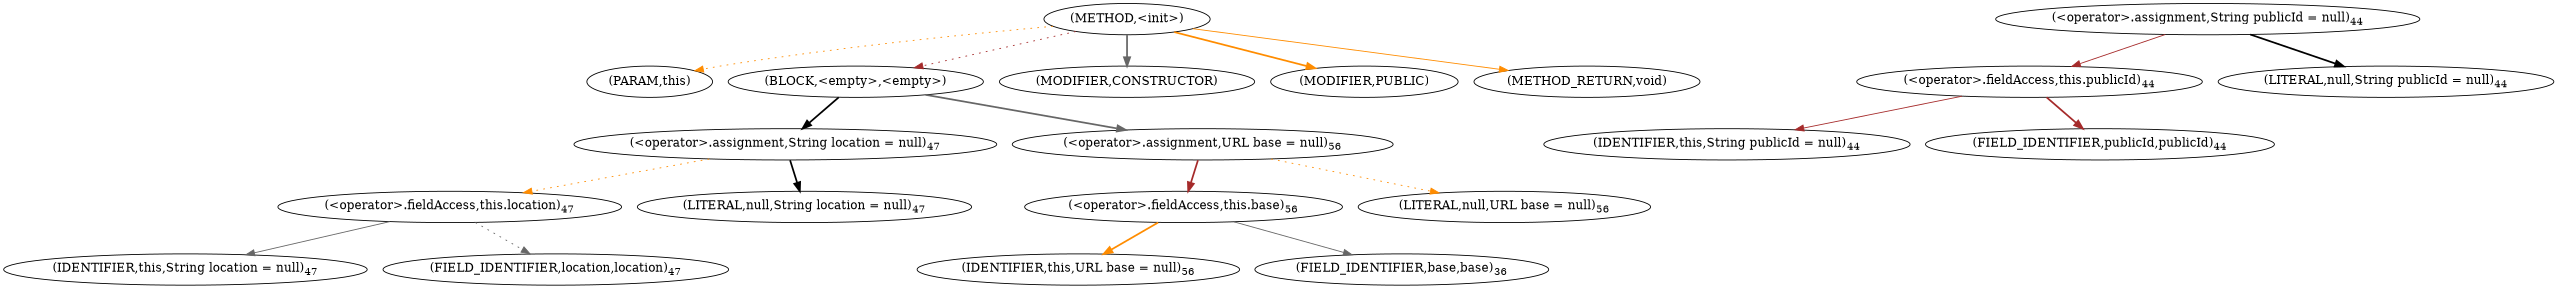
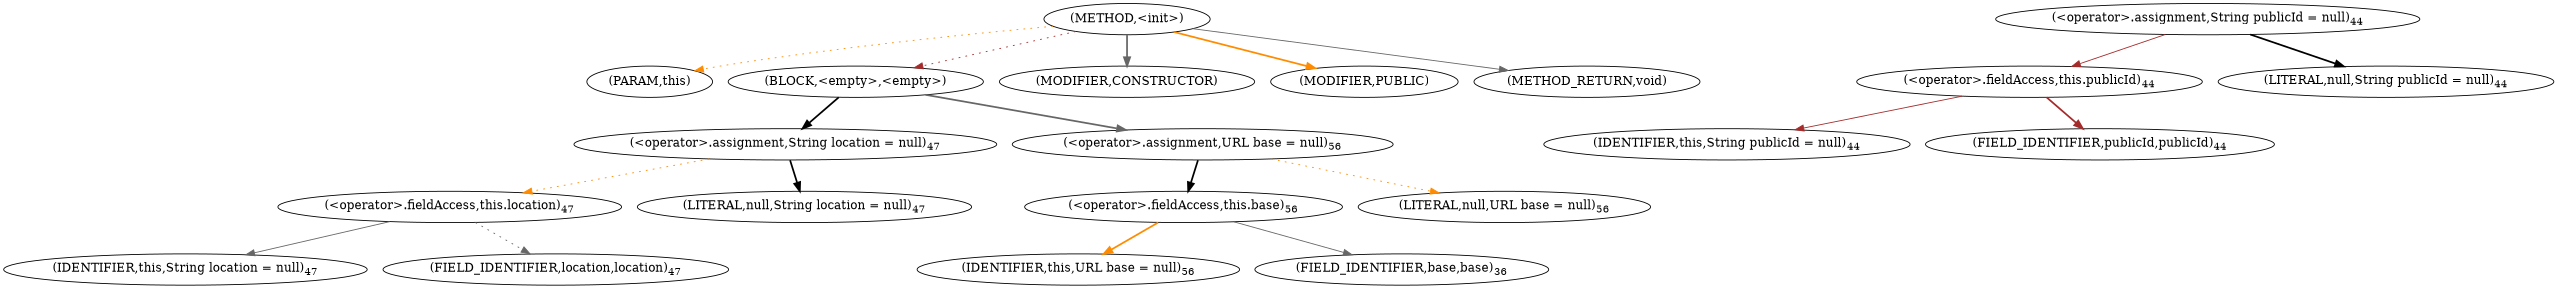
(1346, 49) -> (1346, 49)
(1194, 171) -> (1194, 171)
